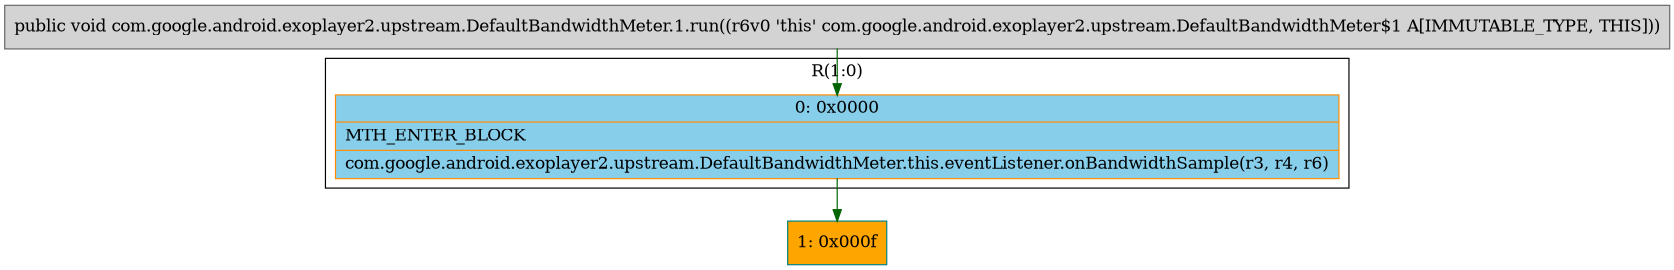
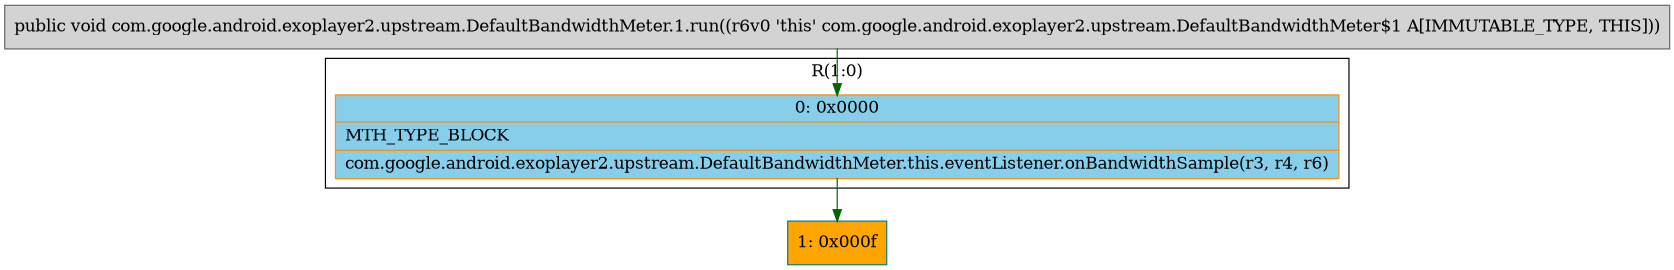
(436, 136) -> (427, 136)
